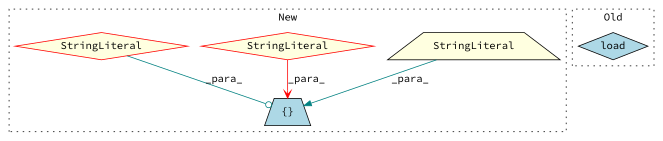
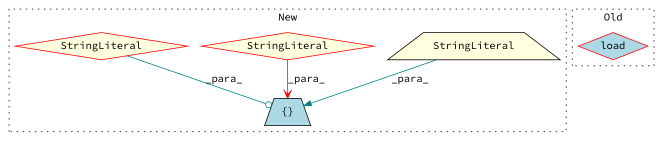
(613, 46) -> (613, 46)
